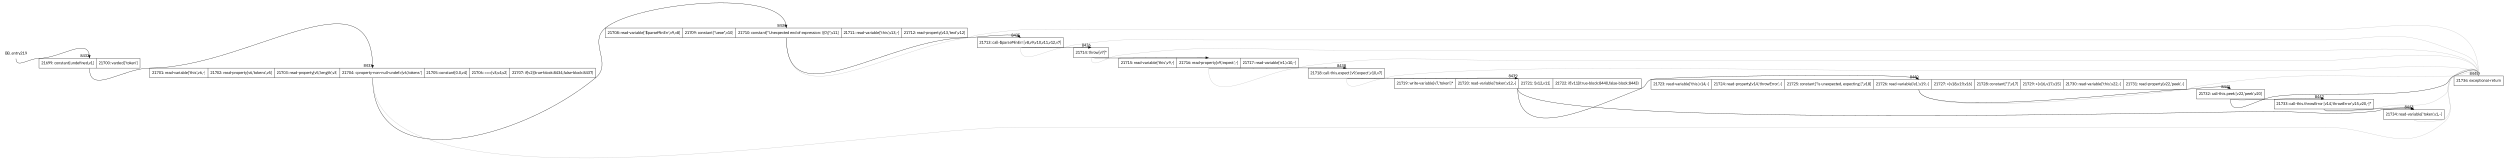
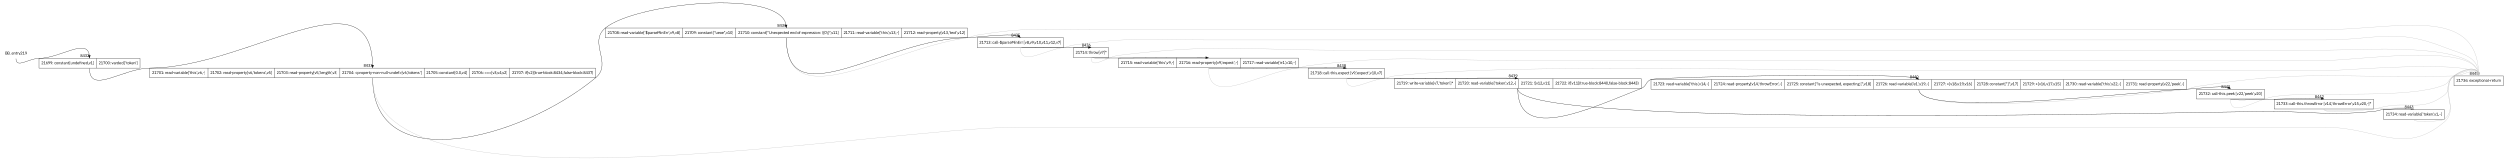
(2354, 94) -> (2354, 94)
(2367, 109) -> (2367, 109)
